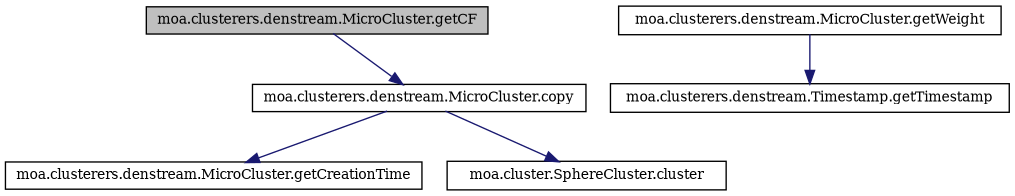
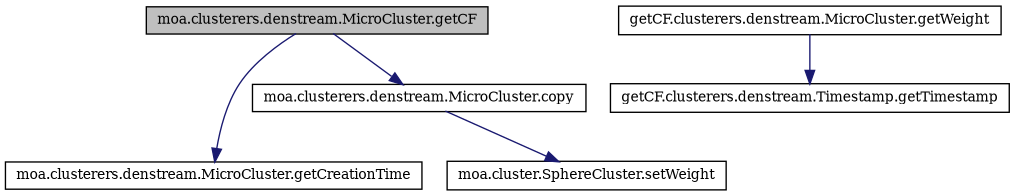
(810, 20) -> (810, 20)
(810, 98) -> (810, 98)
(323, 134) -> (242, 81)
(587, 176) -> (587, 176)
